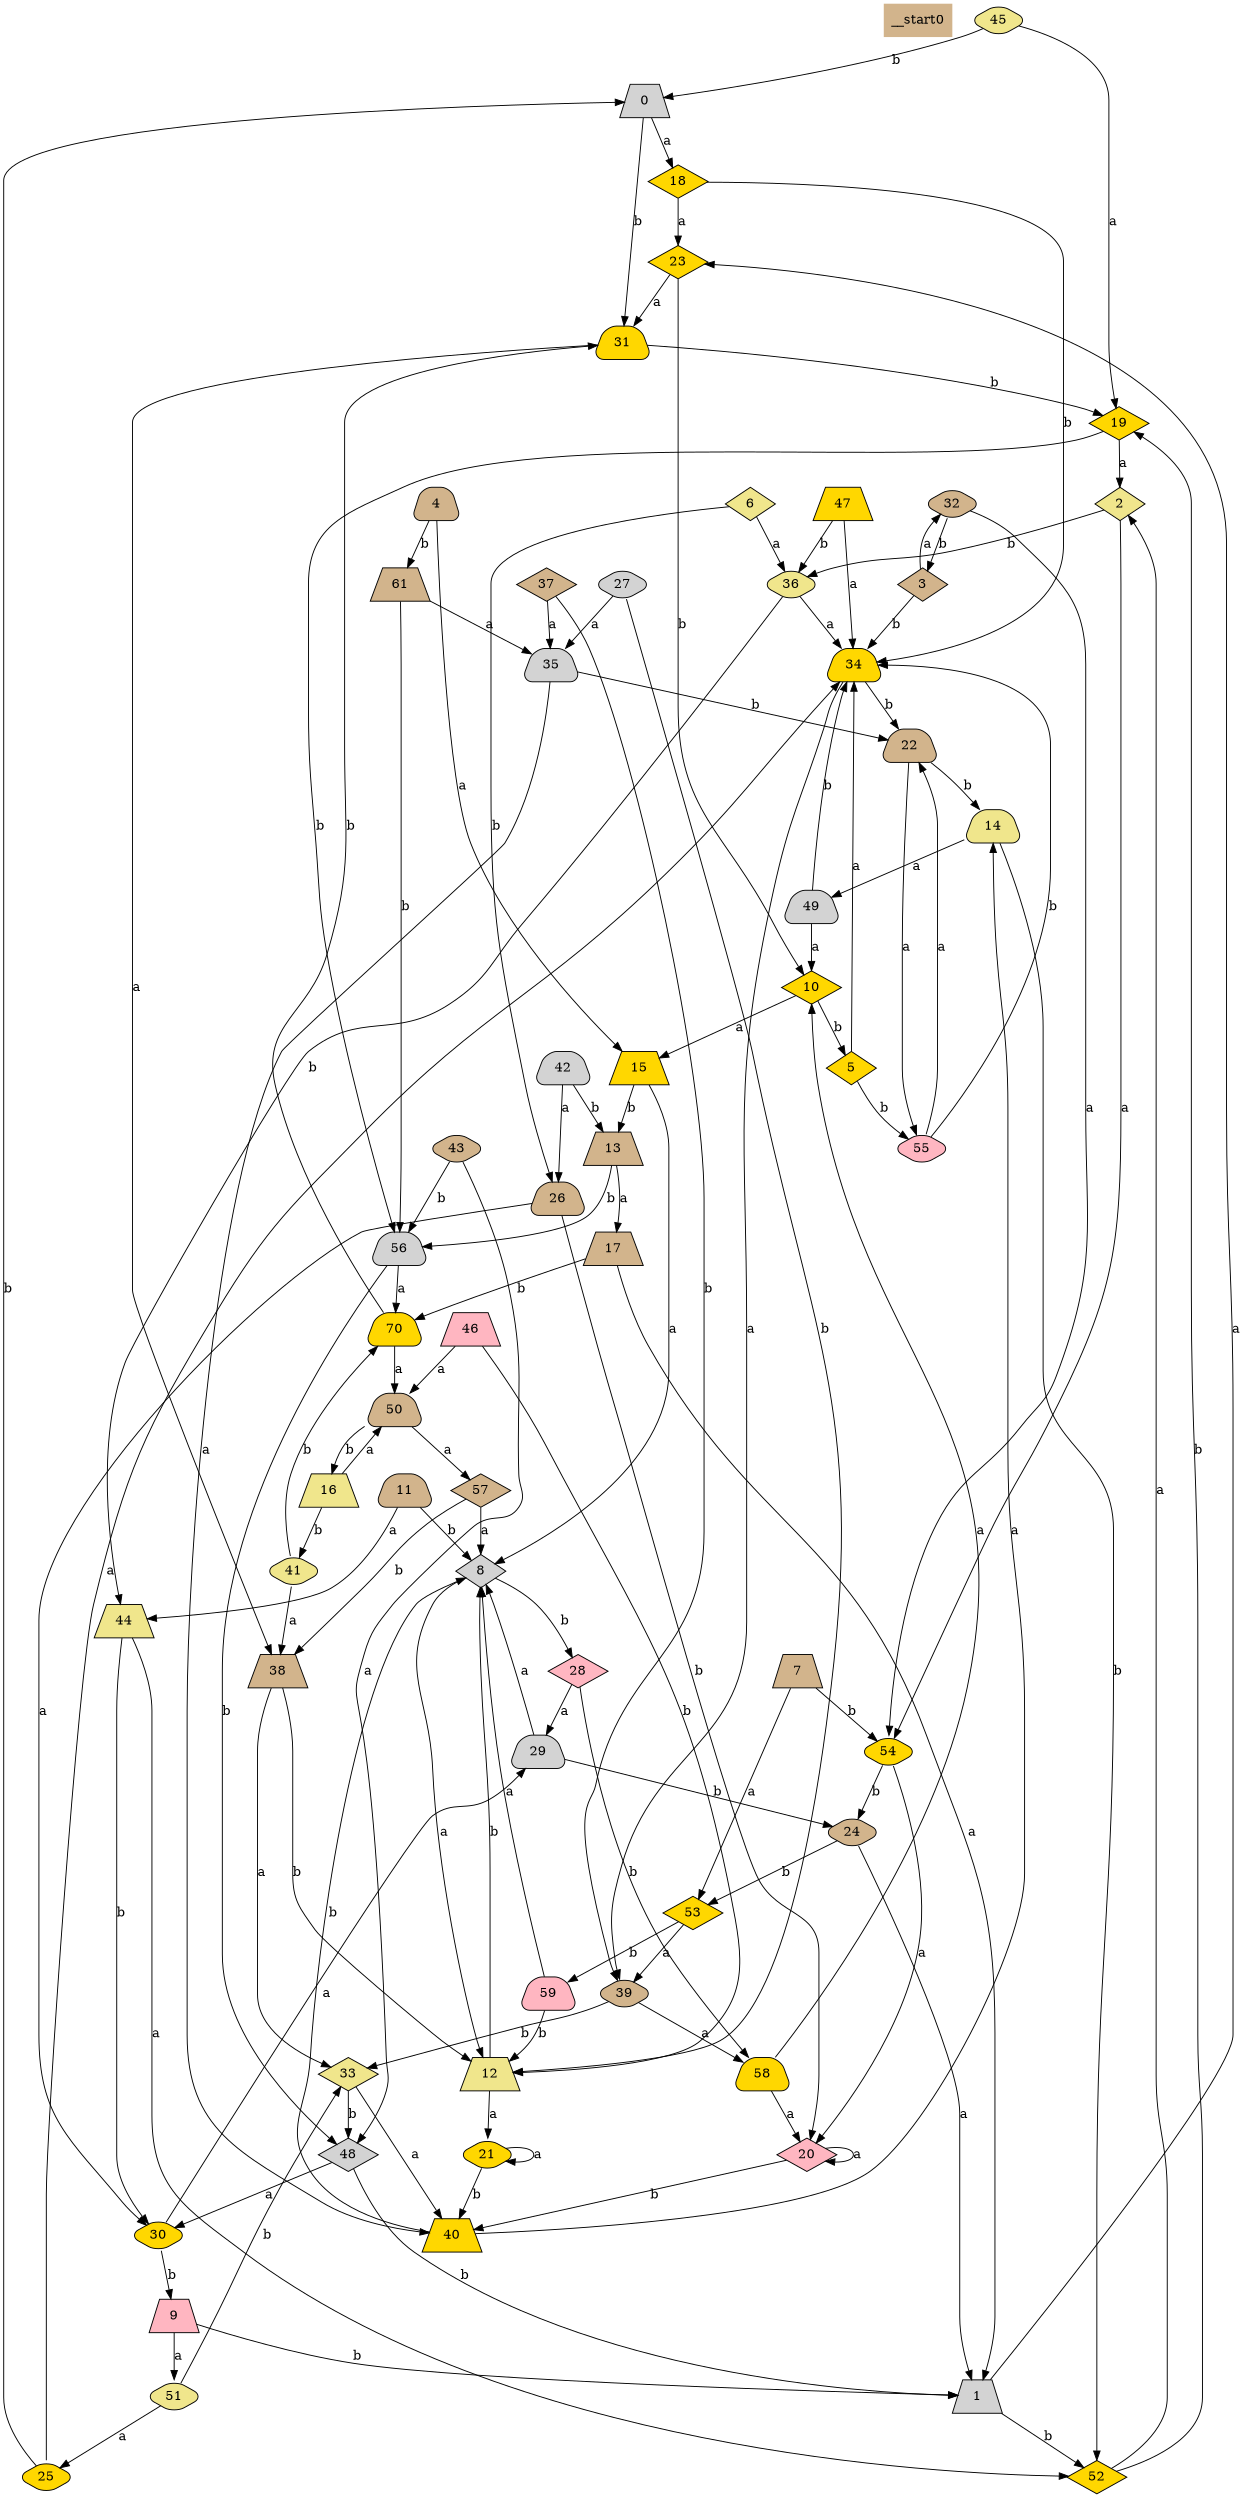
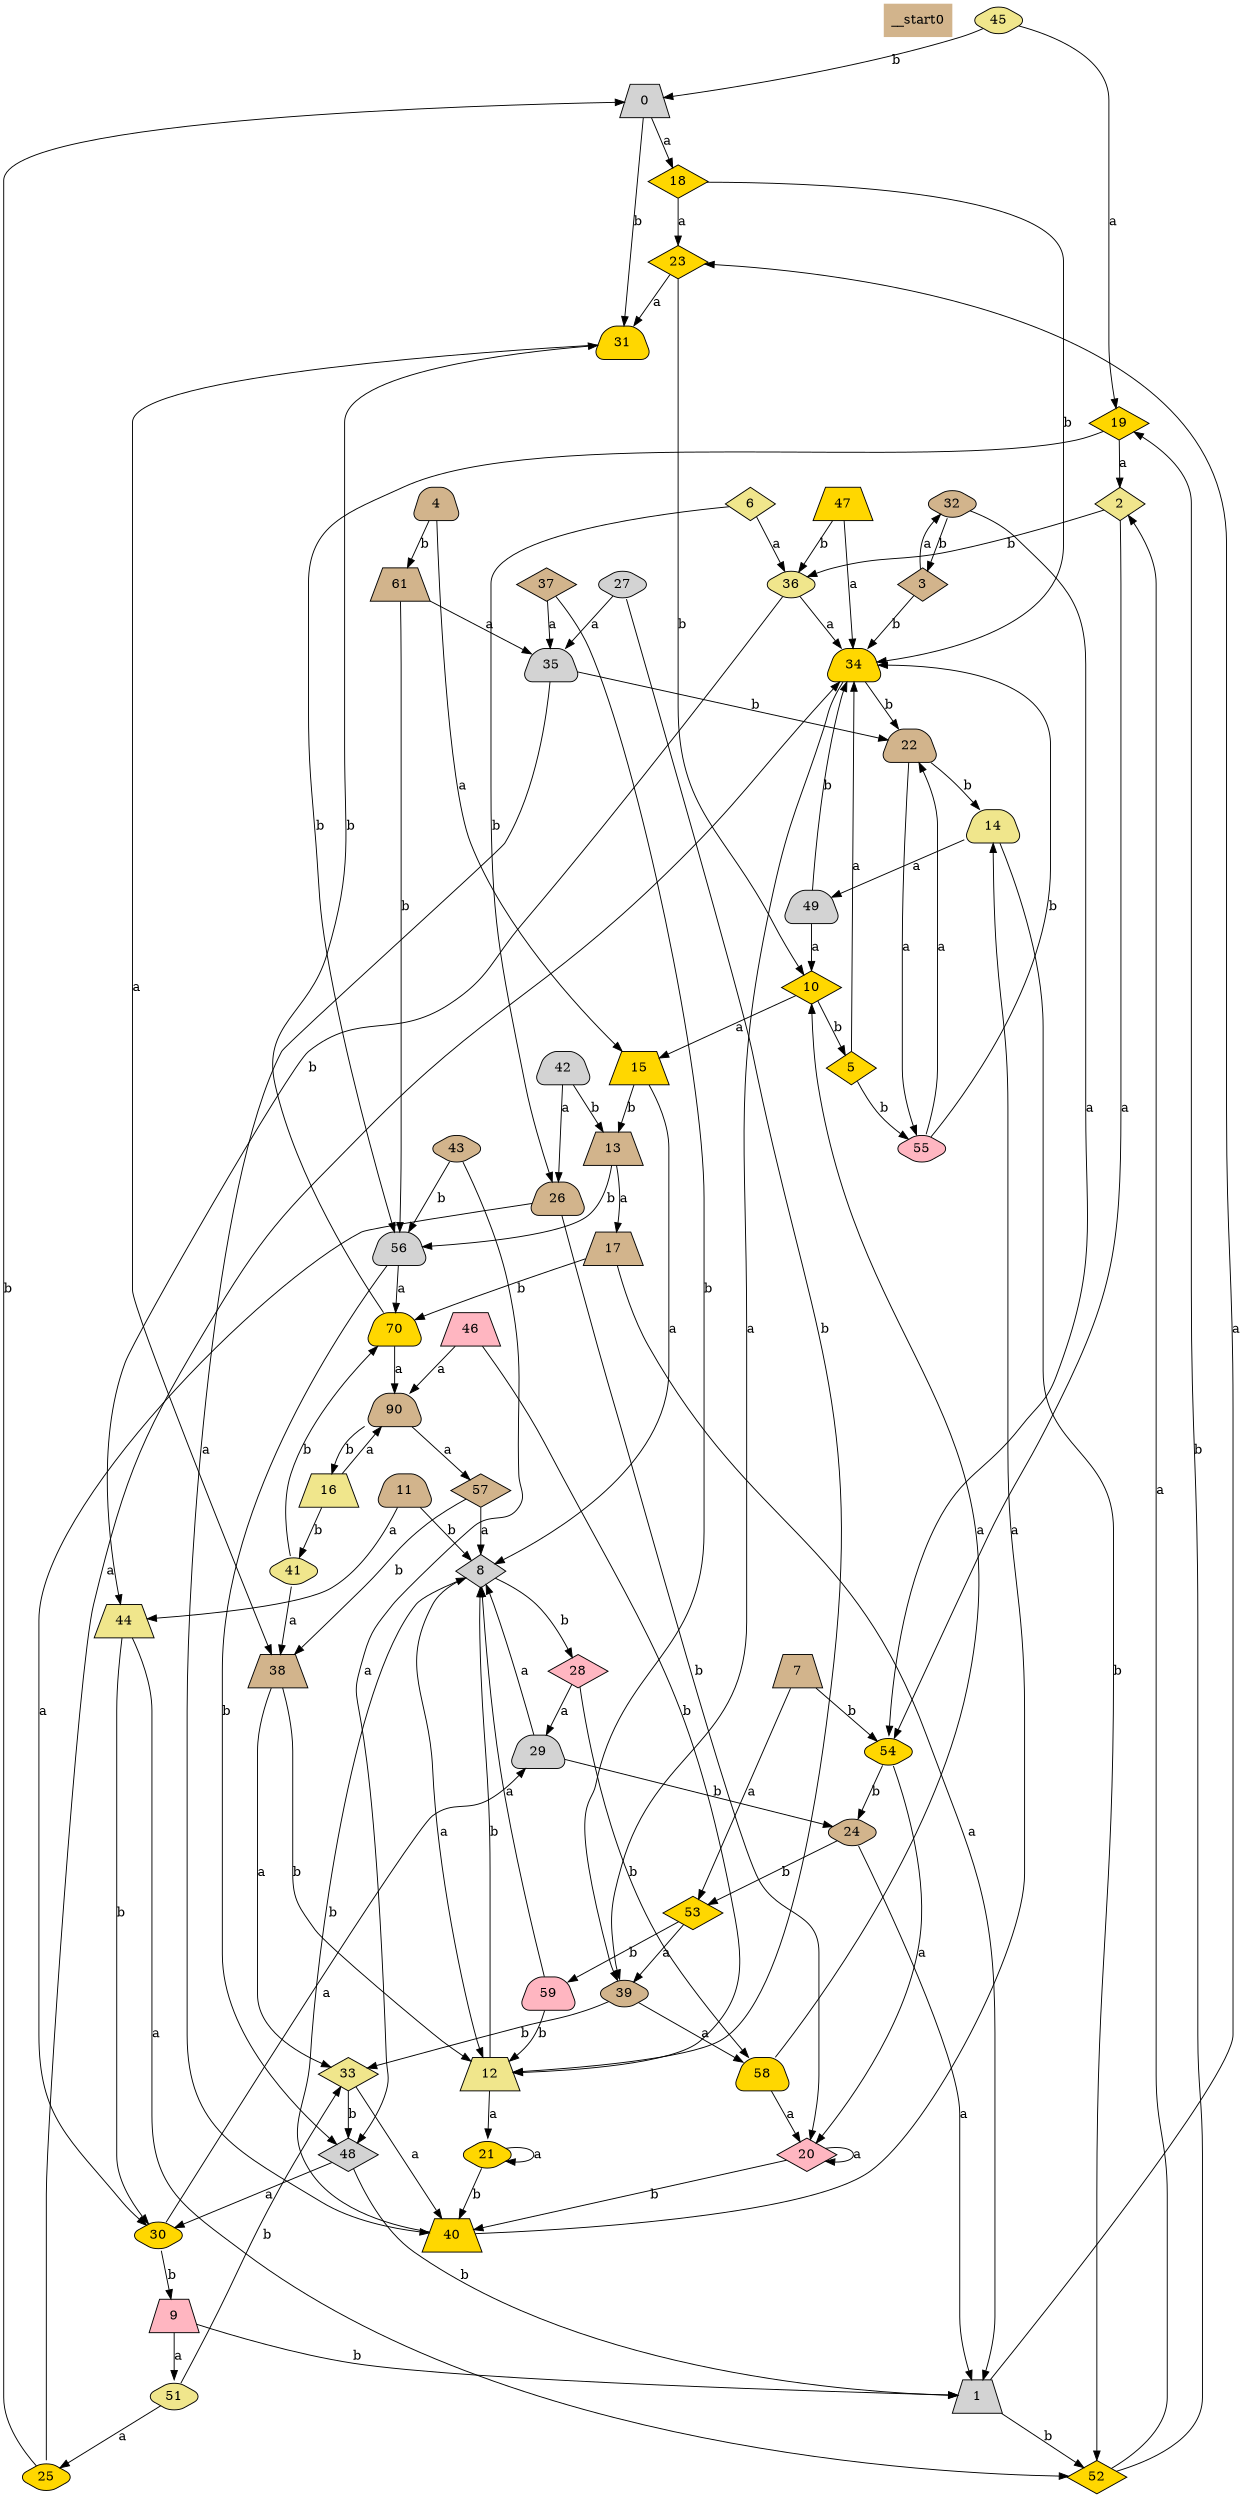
(872, 369) -> none
(395, 1410) -> (395, 1410)
